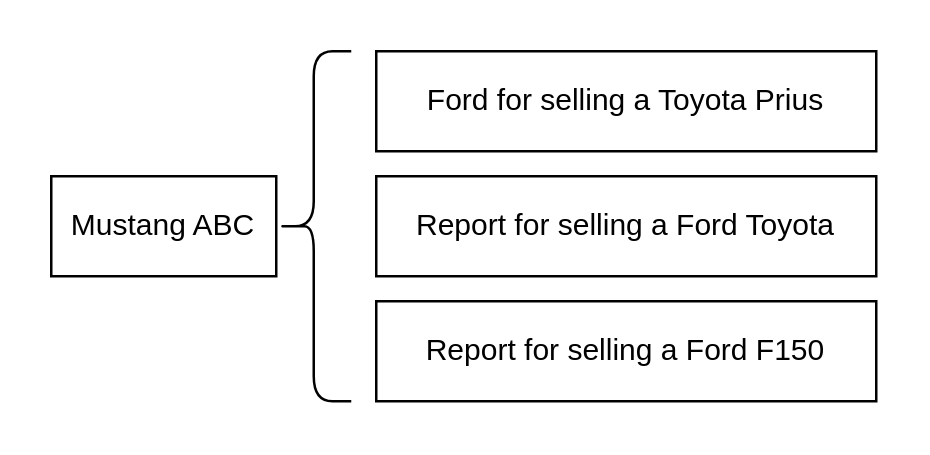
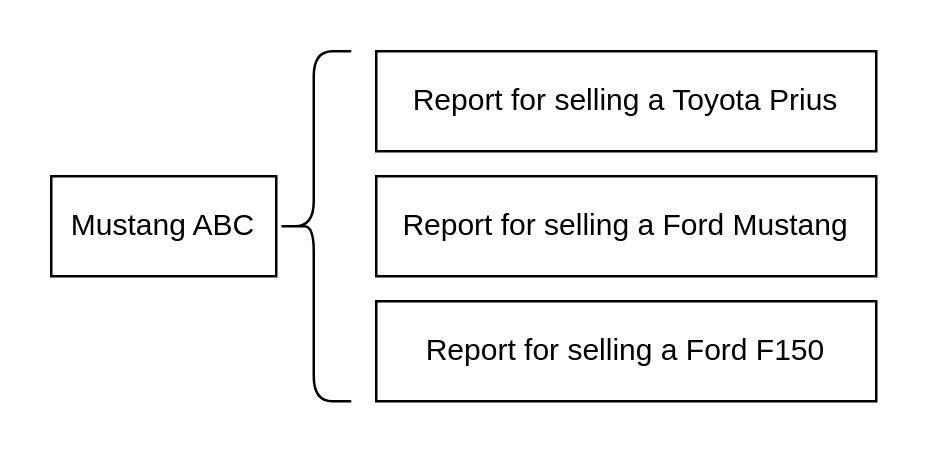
(626, 101) -> (626, 101)
(626, 226) -> (626, 226)
